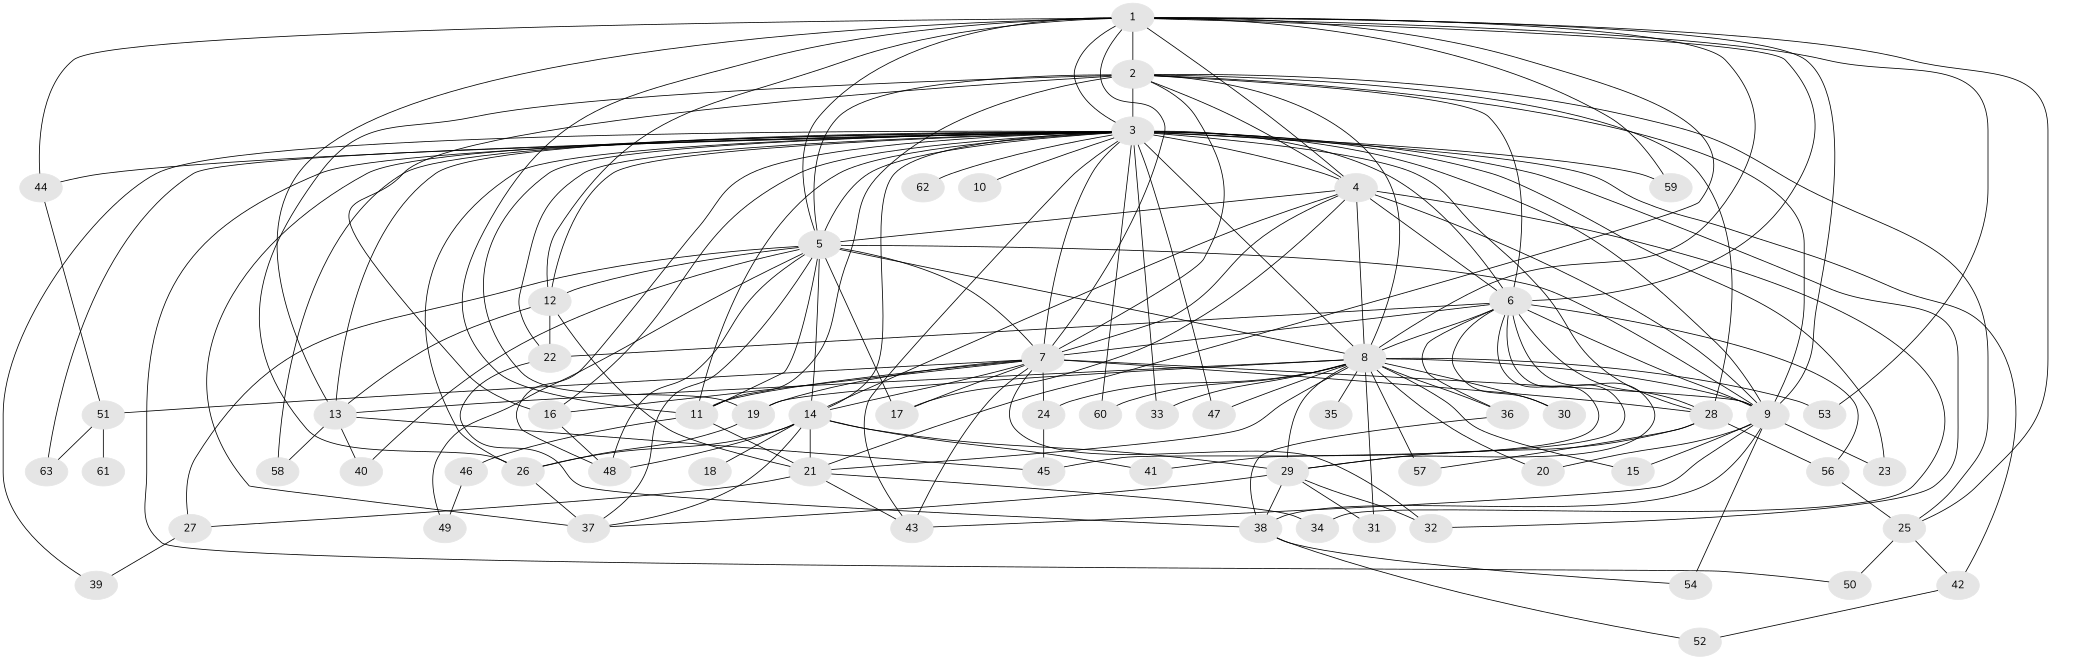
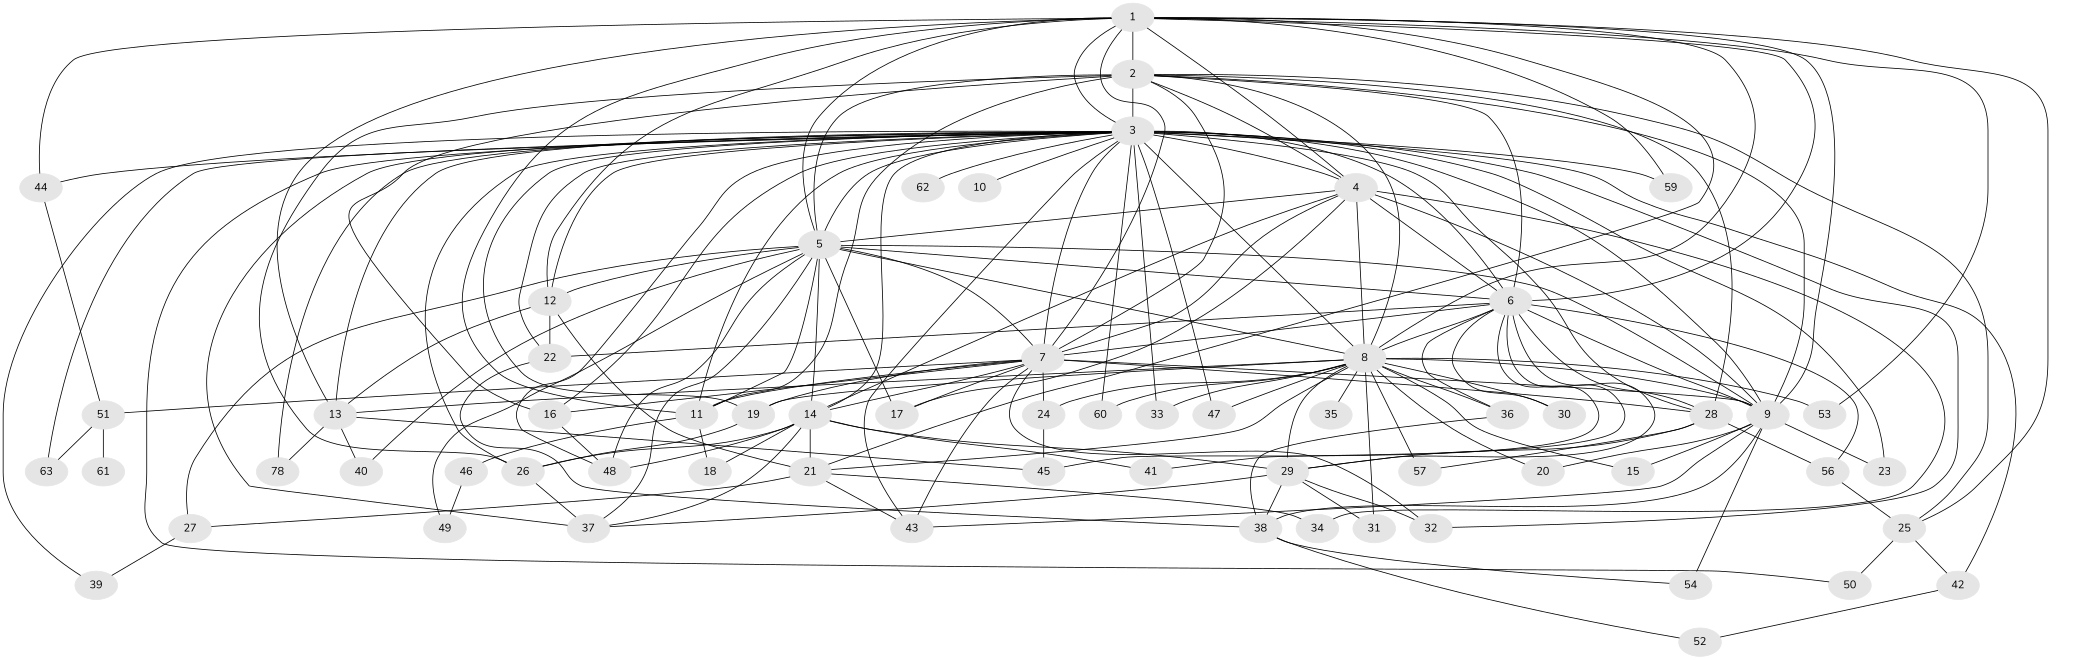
none -> (1165, 273)
(735, 435) -> (703, 443)
(278, 472) -> (278, 472)
